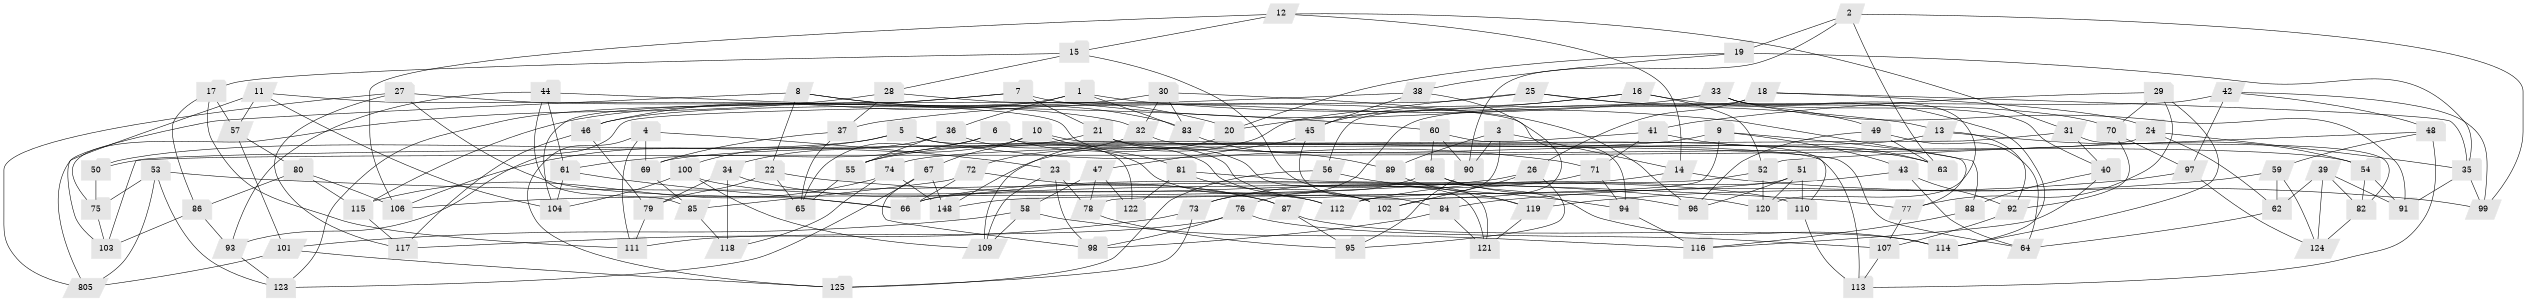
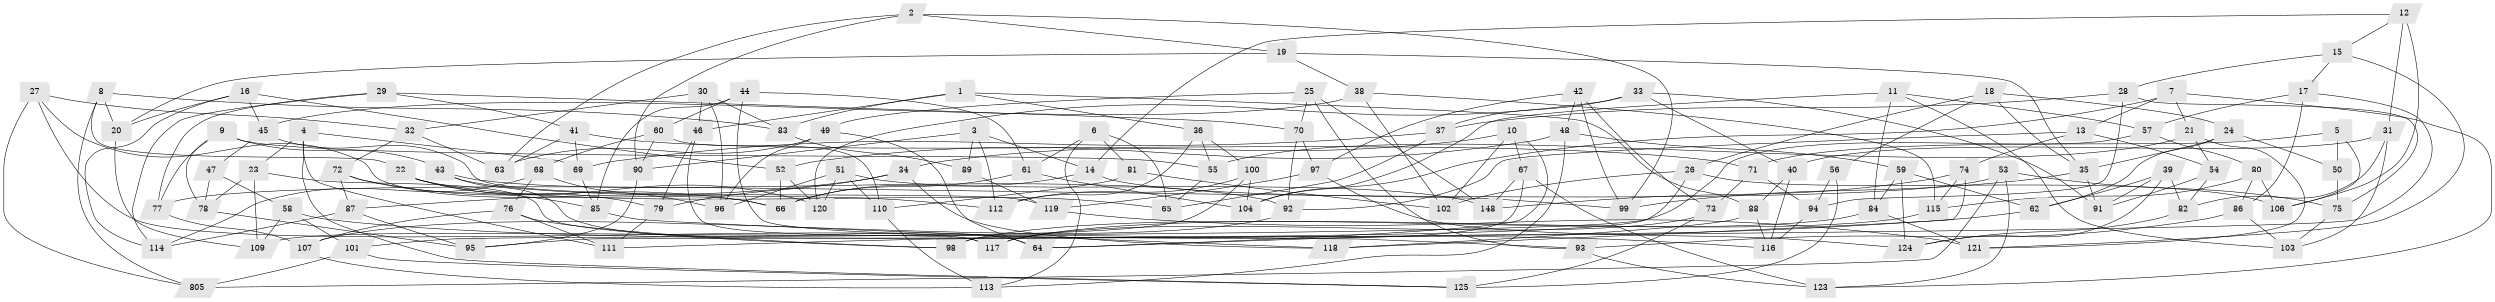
(2366, 170) -> (2214, 170)
(1131, 210) -> none
none -> (1545, 236)
